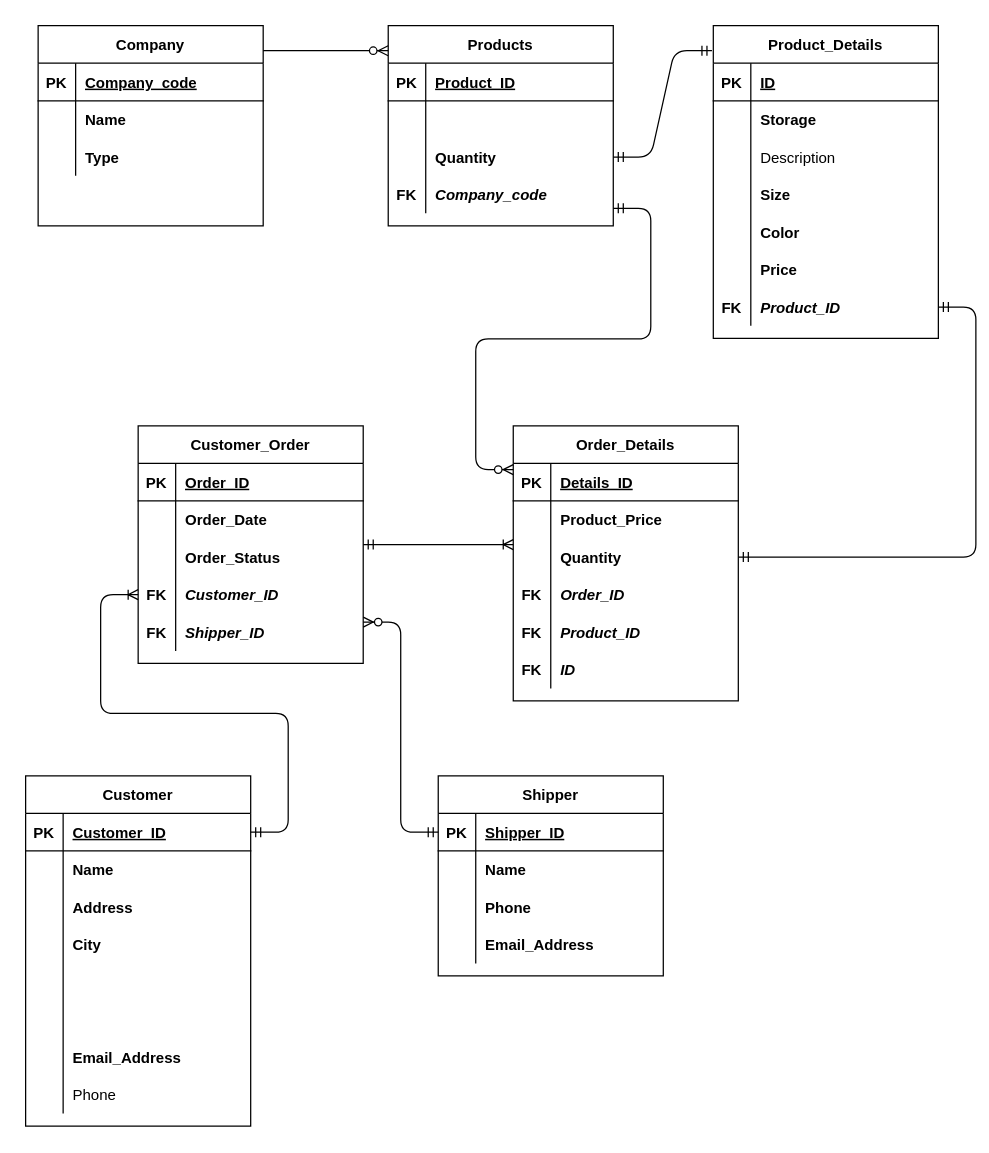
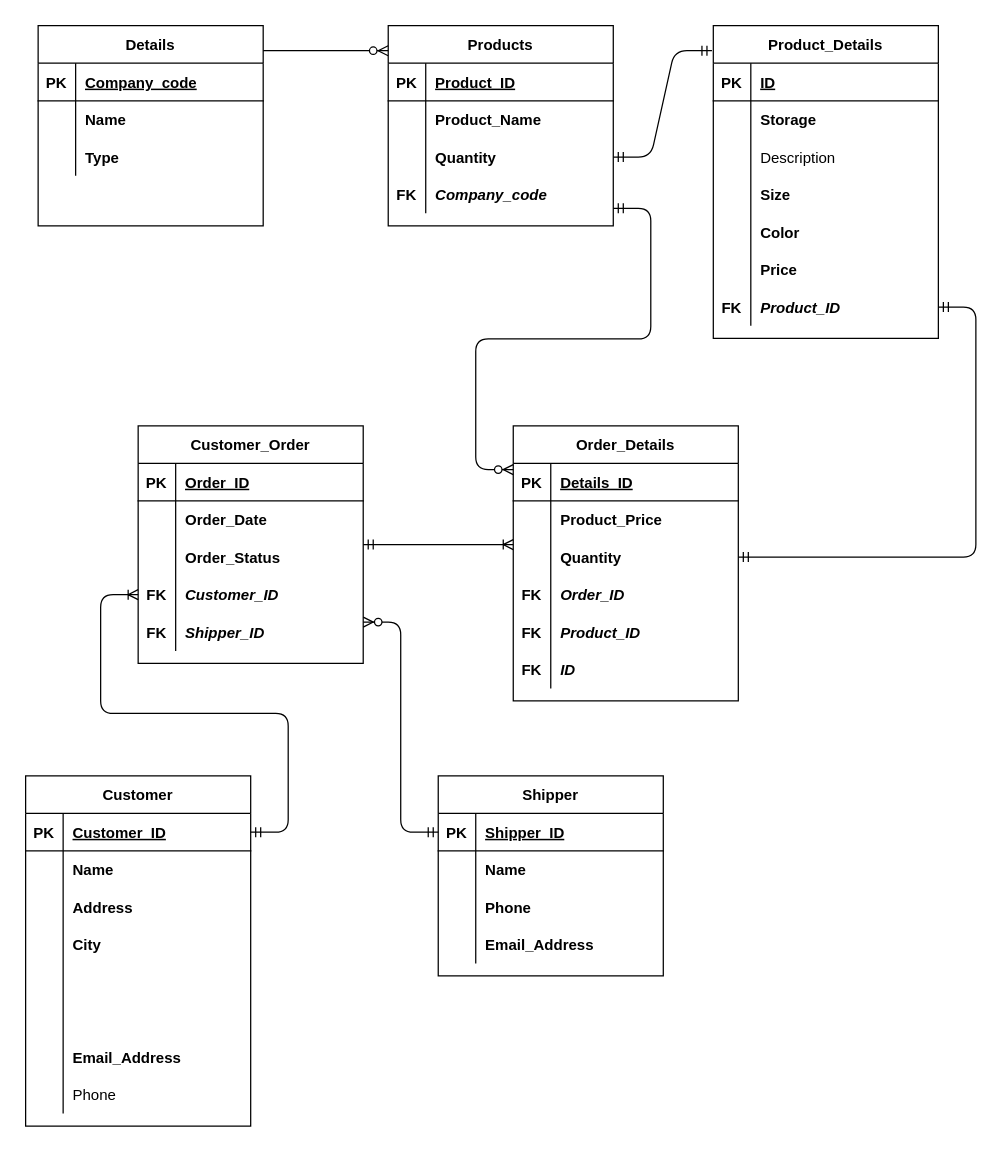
(150, 45) -> (150, 45)
none -> (519, 119)
